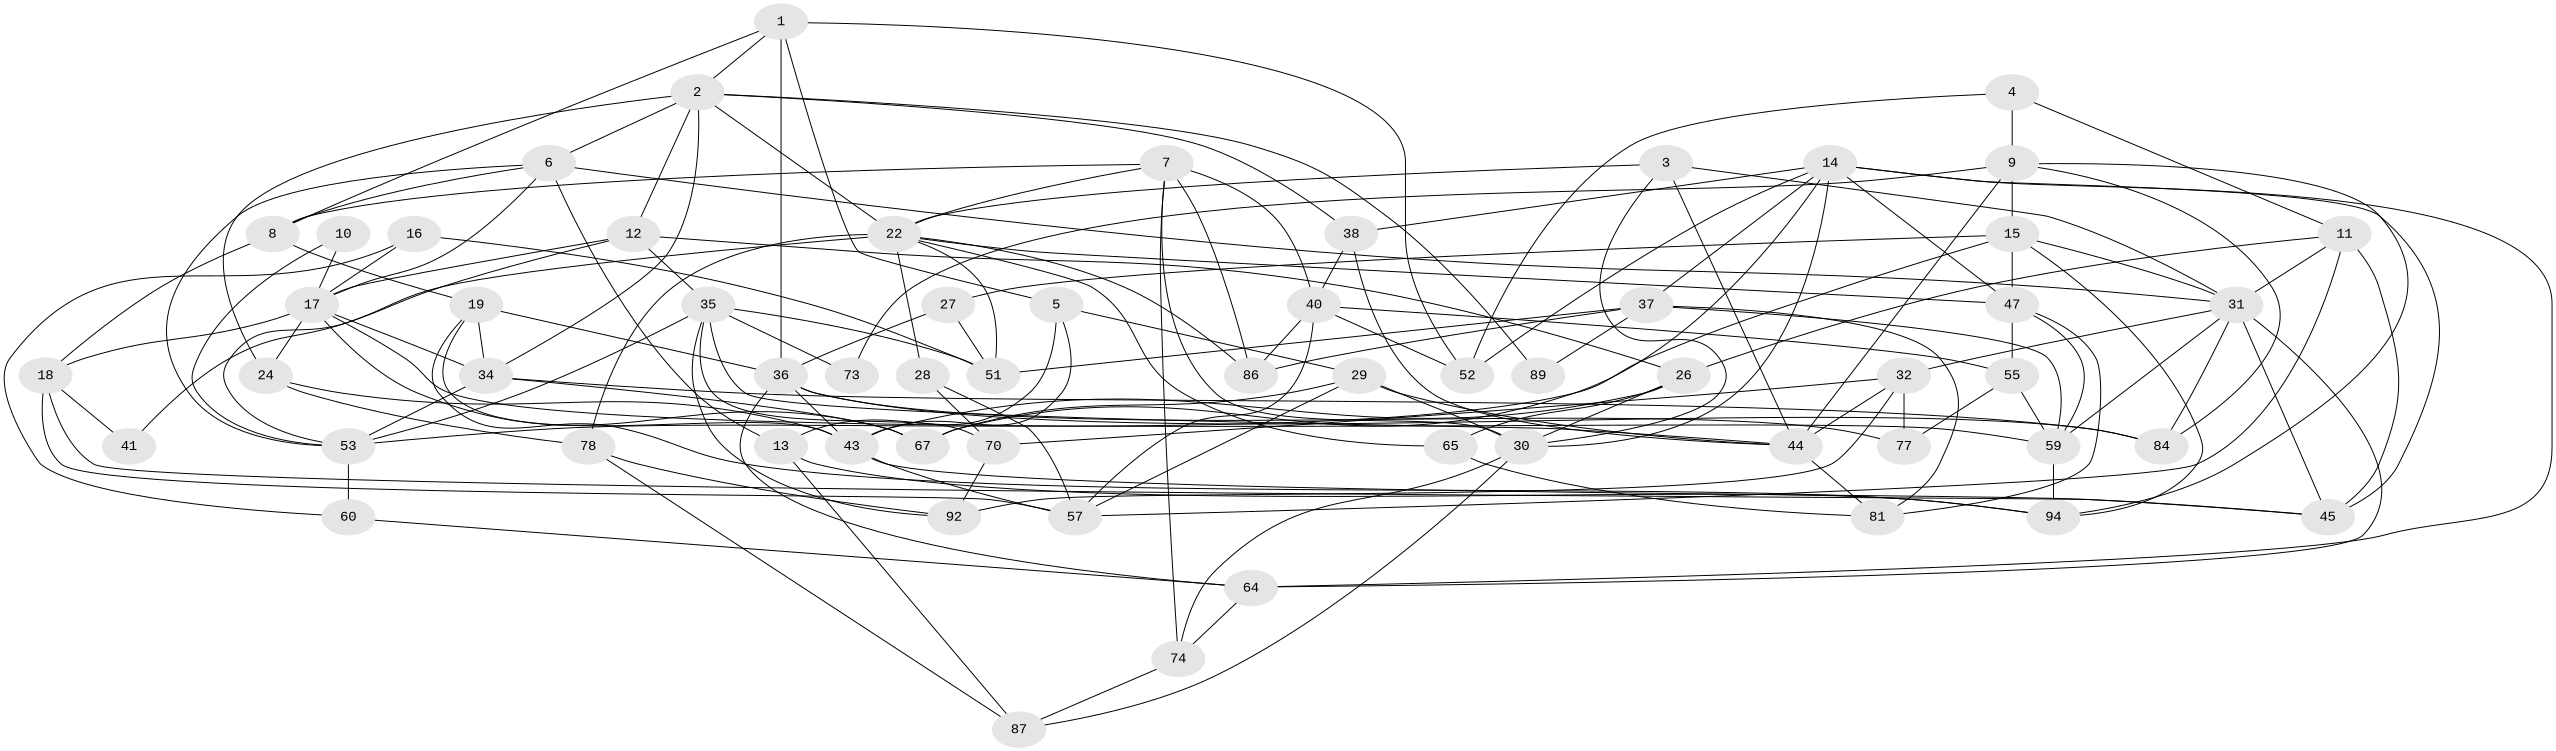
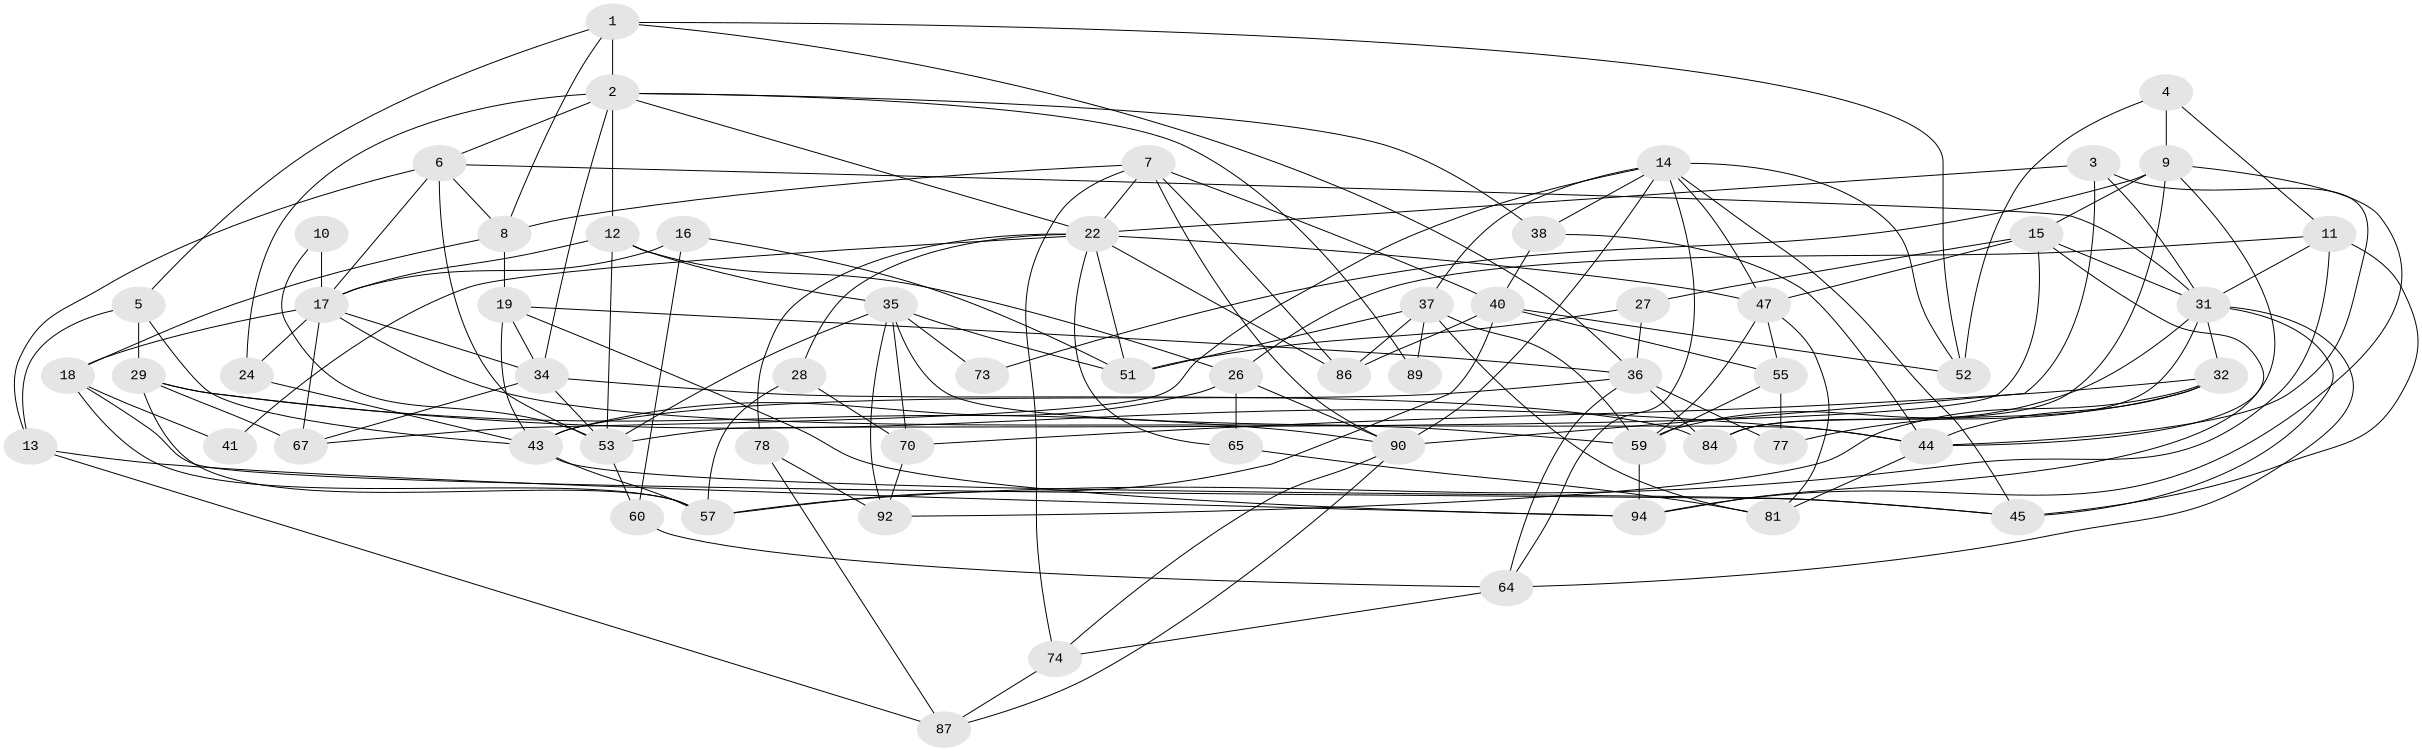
(416, 420) -> none
(1522, 446) -> (1398, 446)
